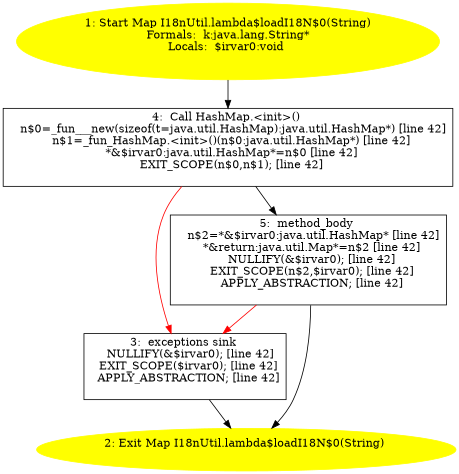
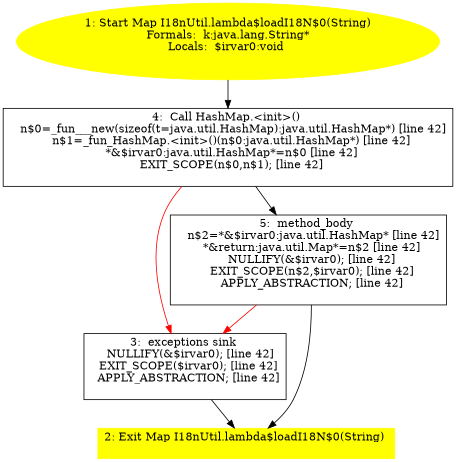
(246, 450) -> (246, 443)
